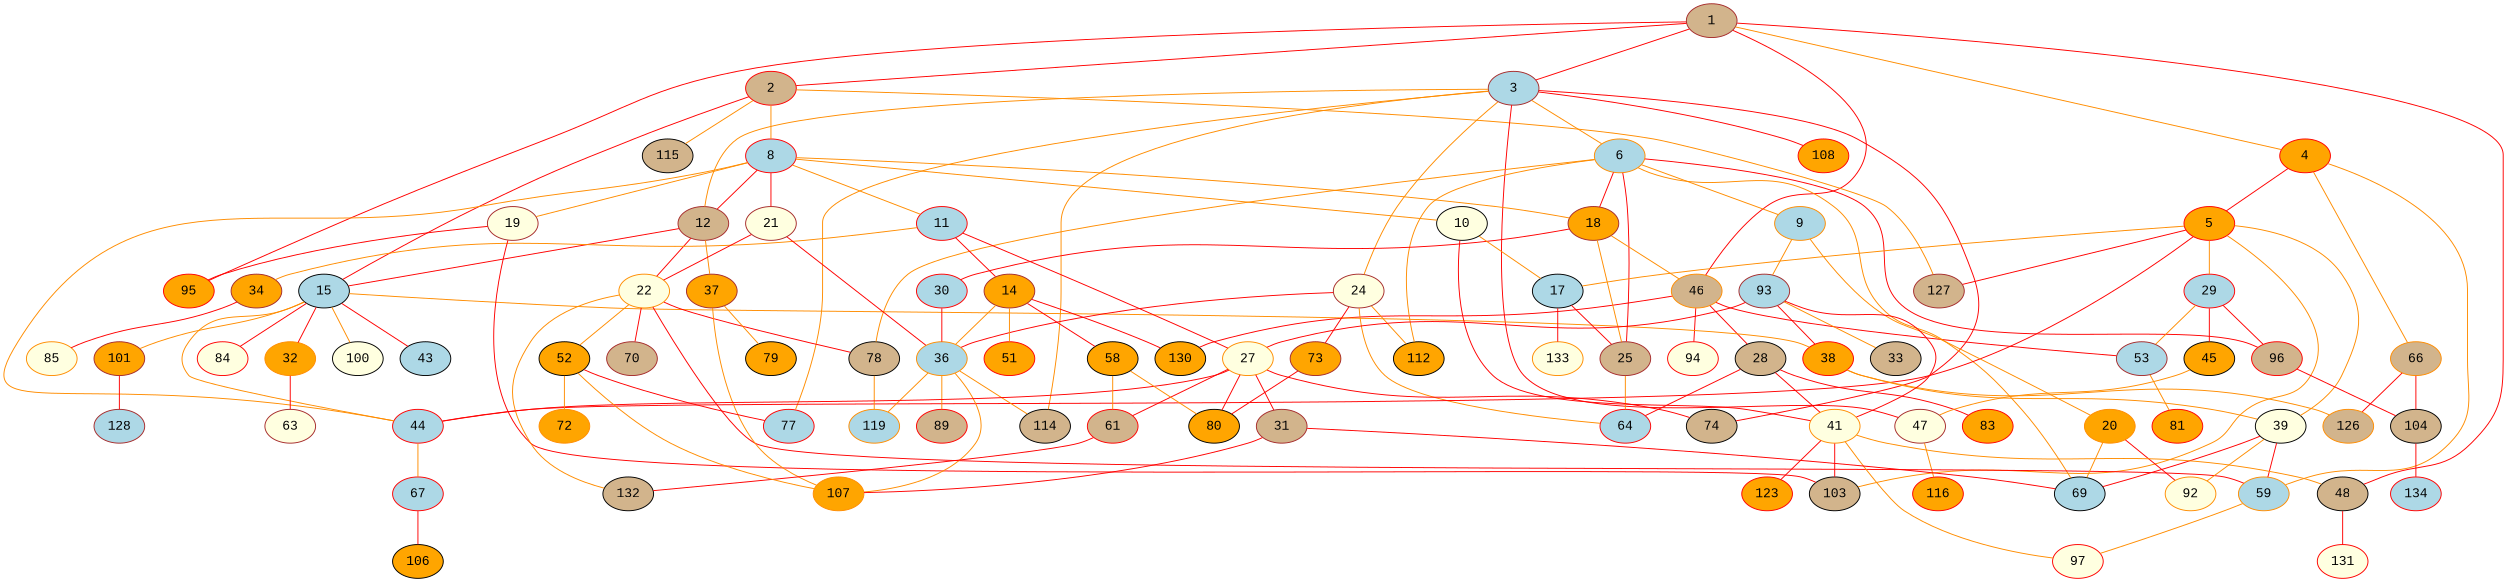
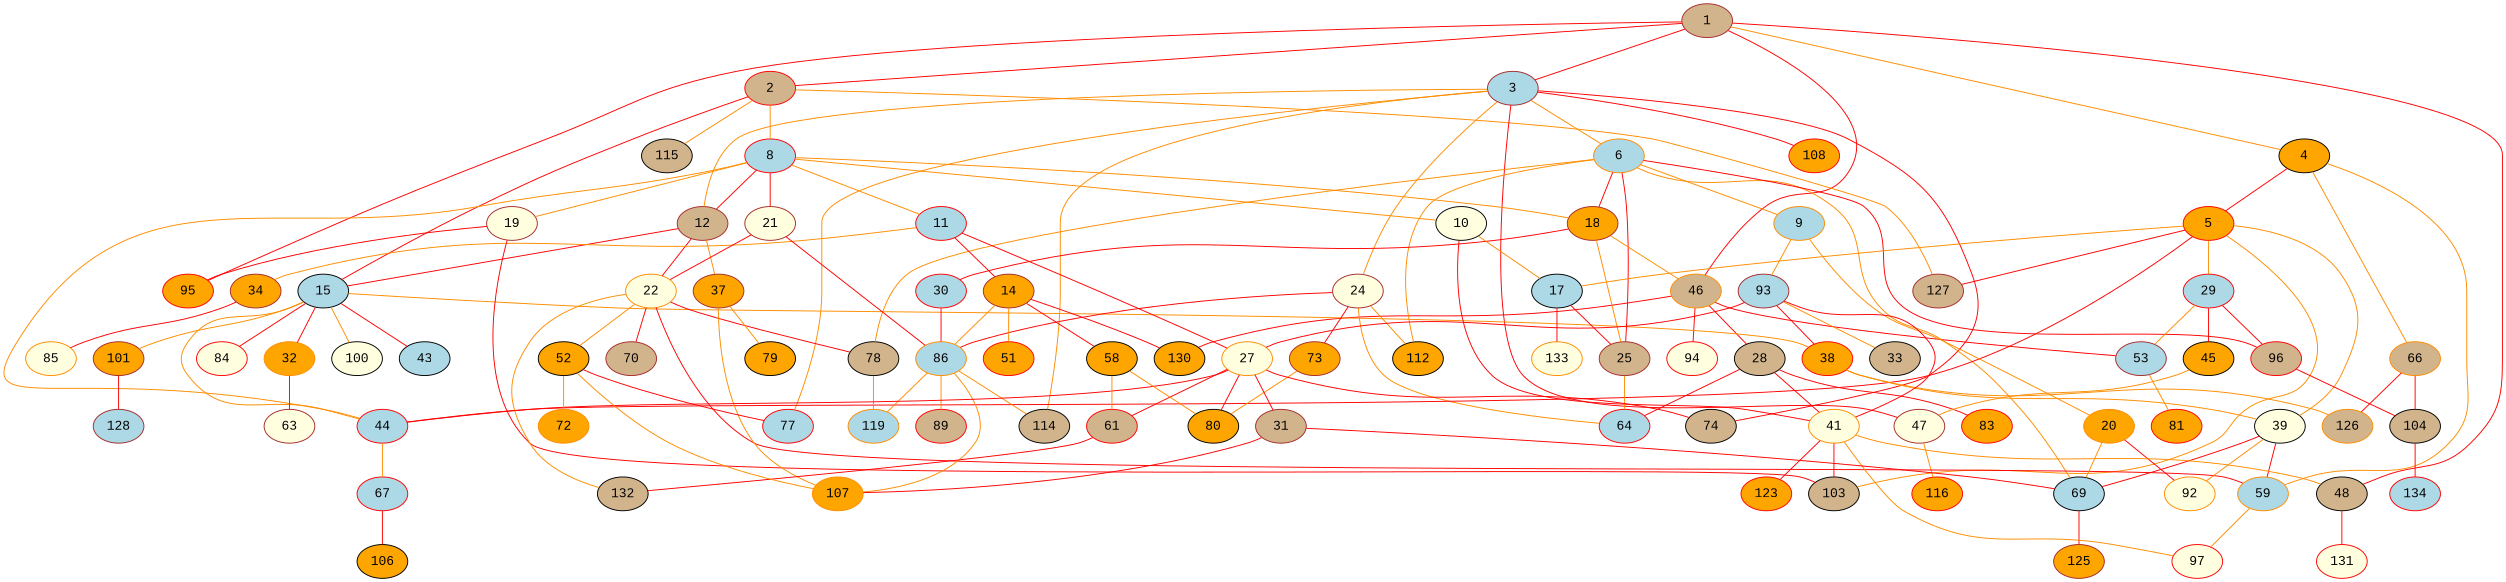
(2305, 156) -> (2304, 156)
(942, 359) -> (941, 359)
(1270, 389) -> (1269, 389)
none -> (2079, 561)
